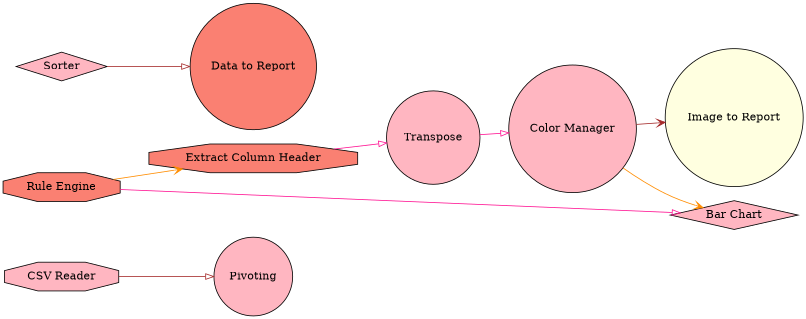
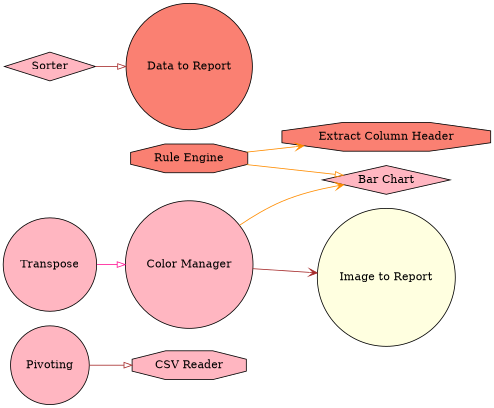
(356, 146) -> none
(396, 201) -> (291, 169)
(162, 277) -> (107, 365)
